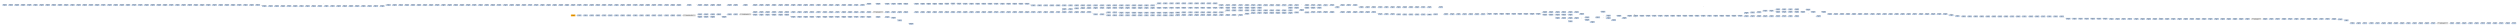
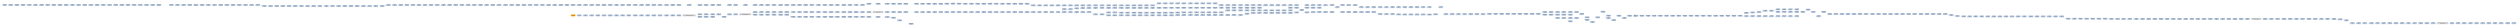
(165, 5) -> none
